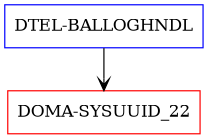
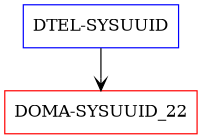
(104, 26) -> (101, 26)
